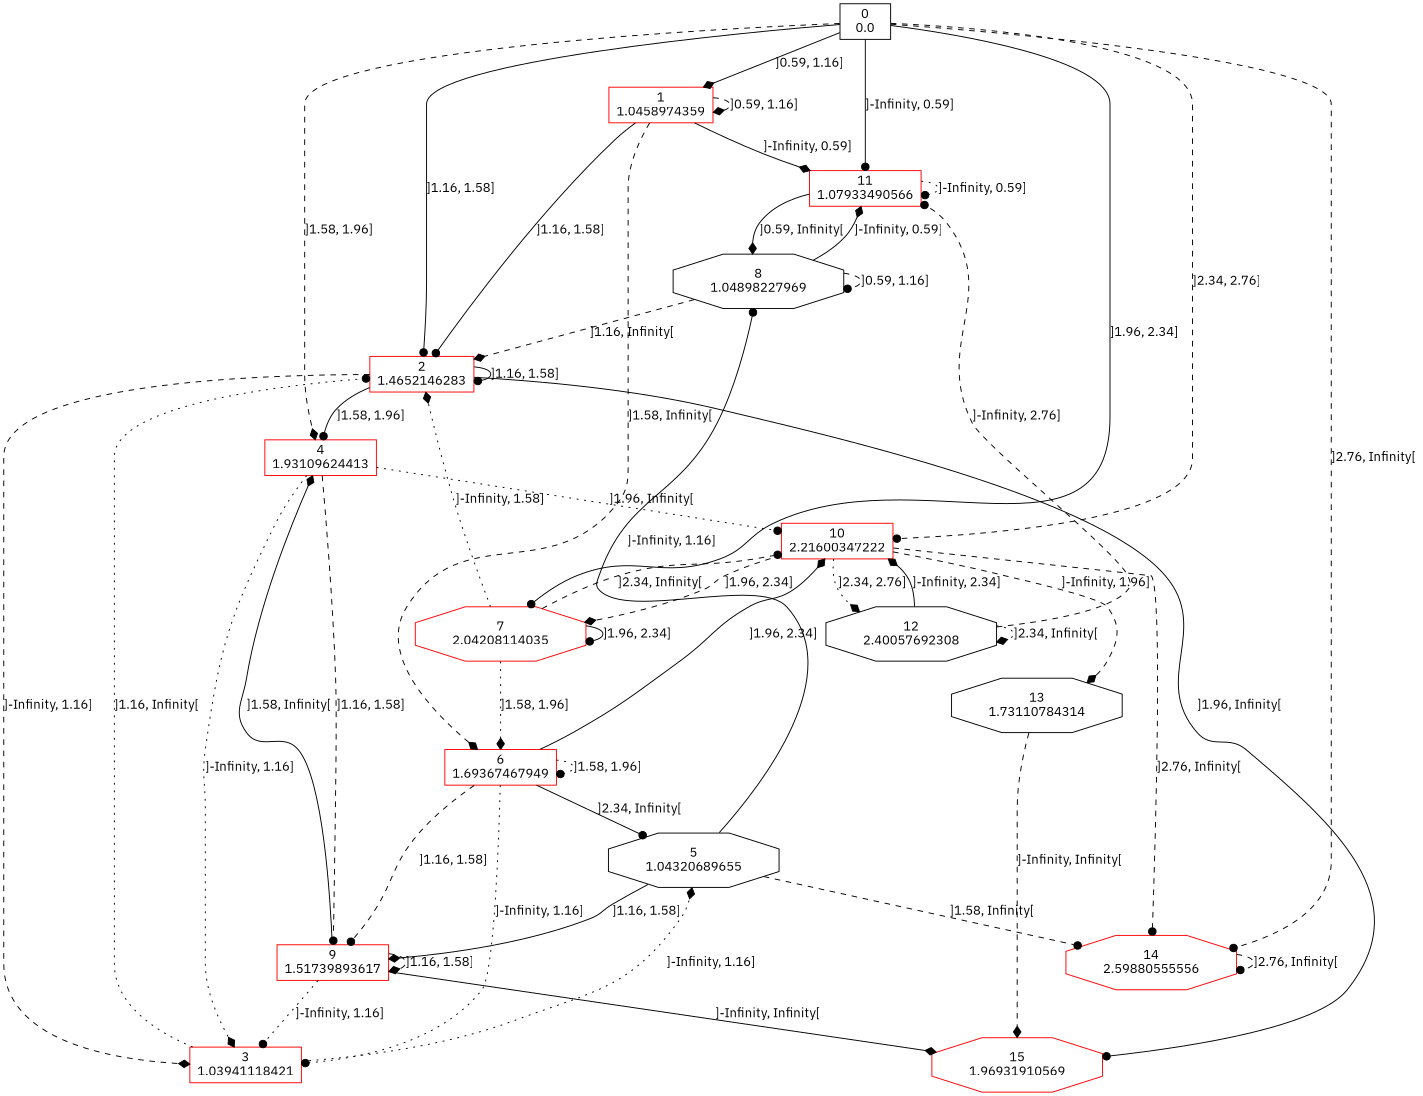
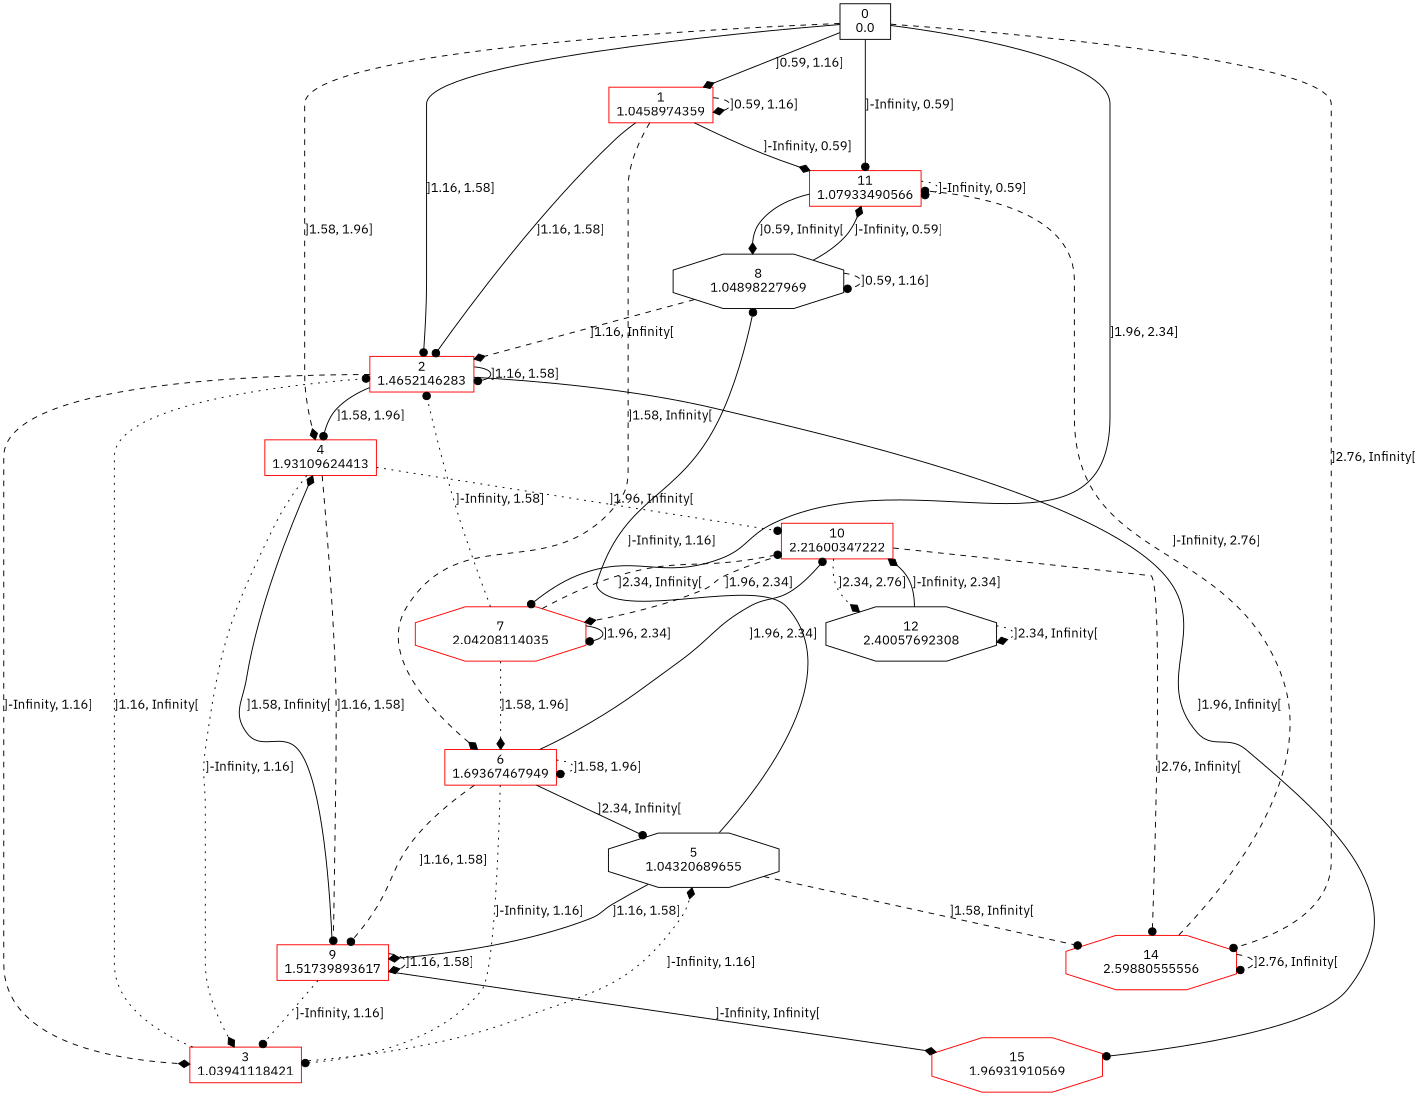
(1192, 277) -> none
(1021, 473) -> (1152, 545)
(456, 506) -> (456, 506)
(682, 659) -> (682, 659)
(1037, 705) -> none
